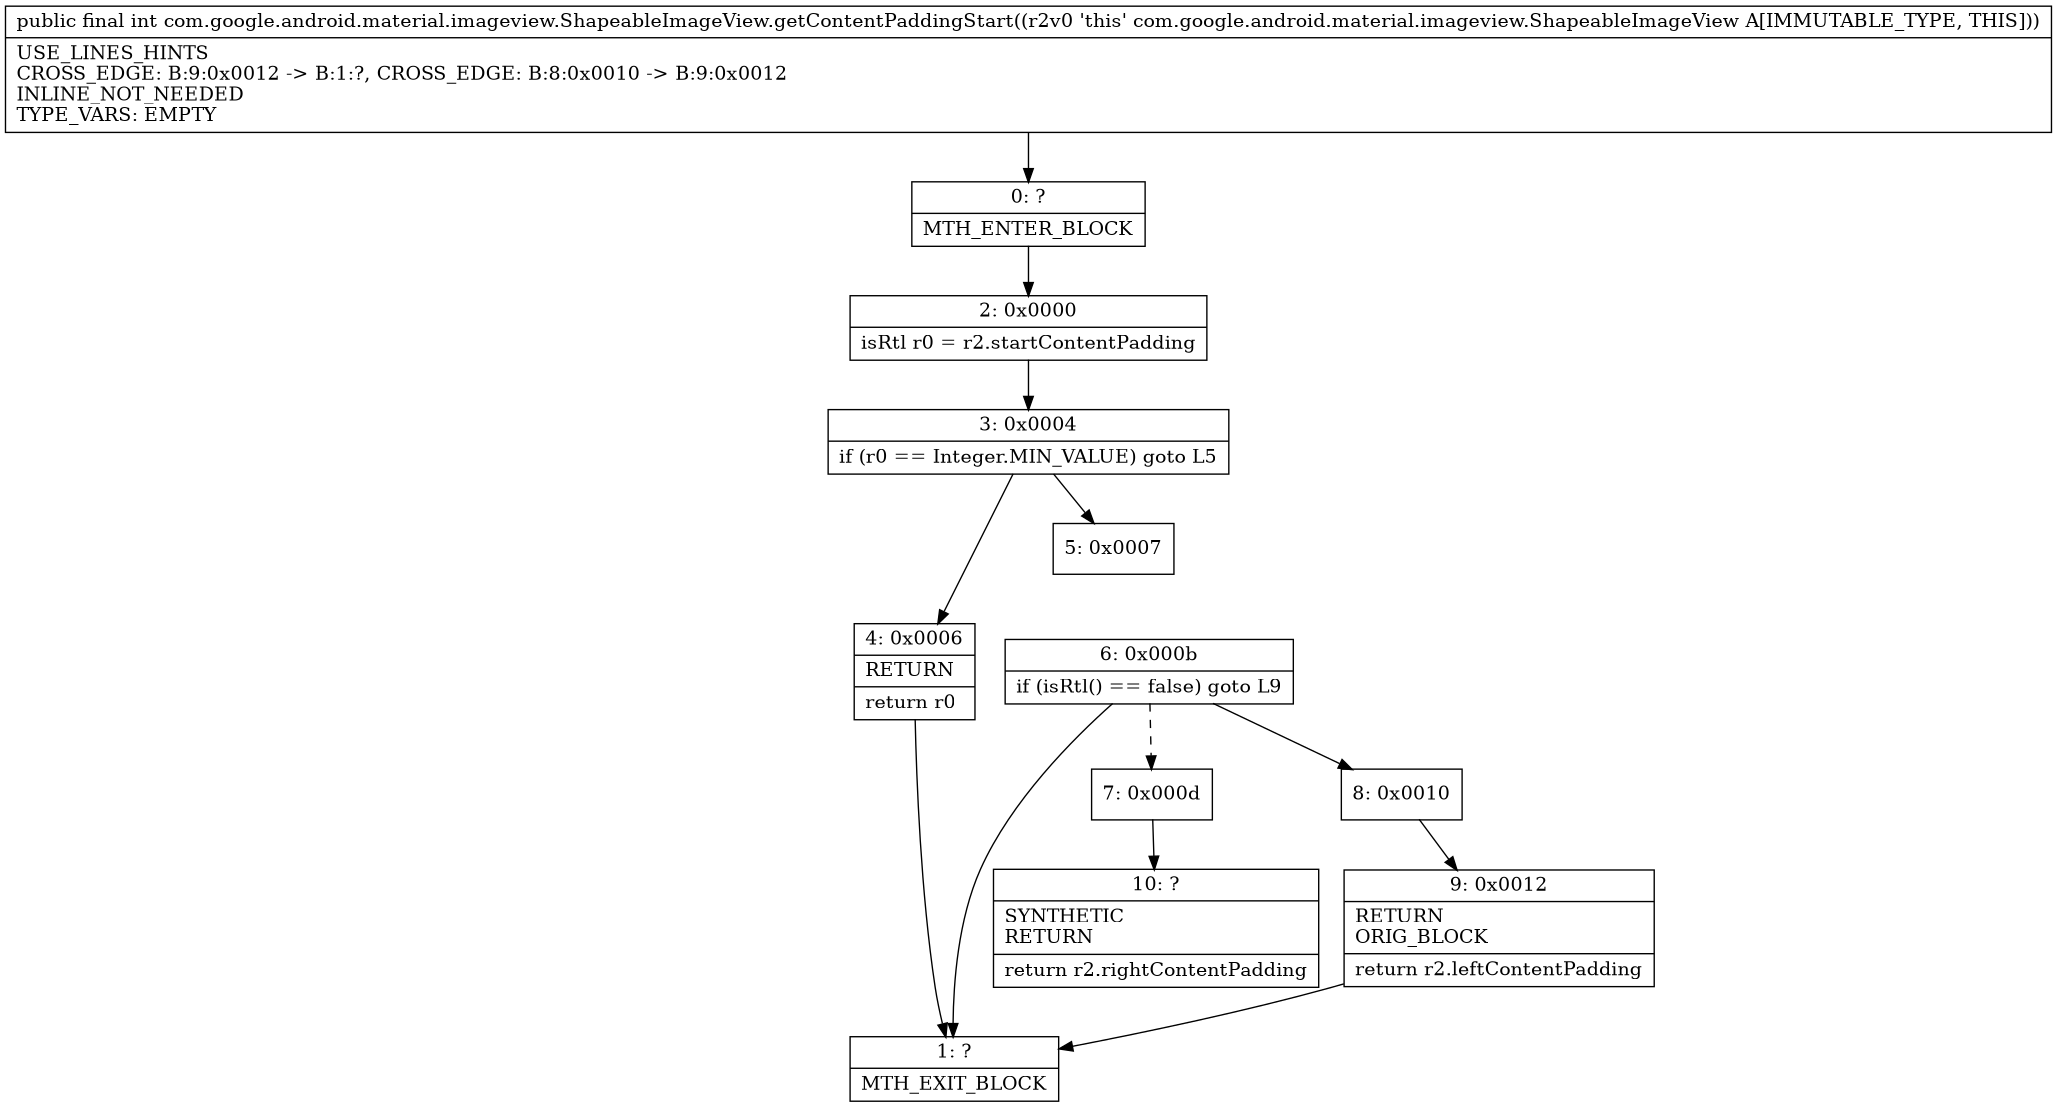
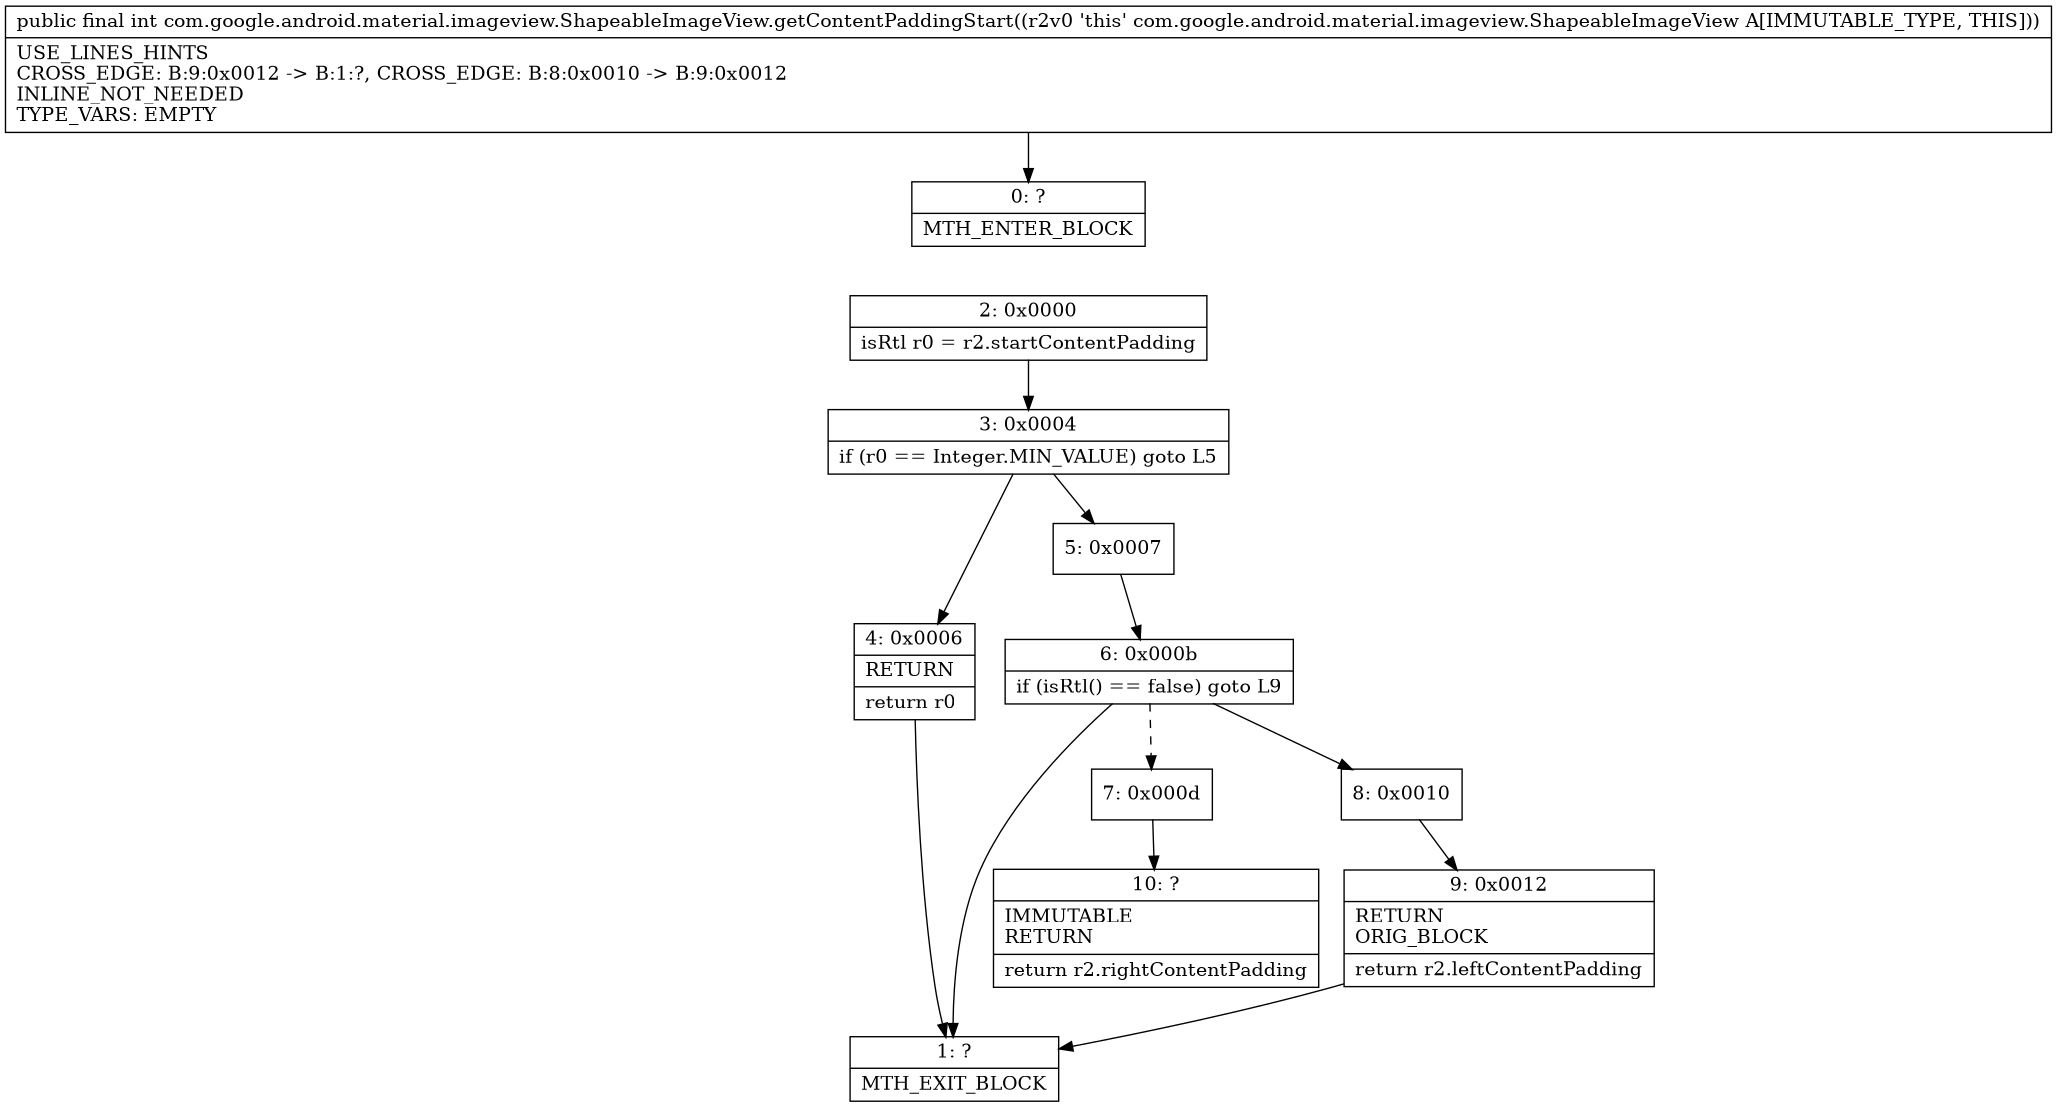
(1028, 264) -> none
none -> (1128, 600)
(1065, 917) -> (1069, 917)
